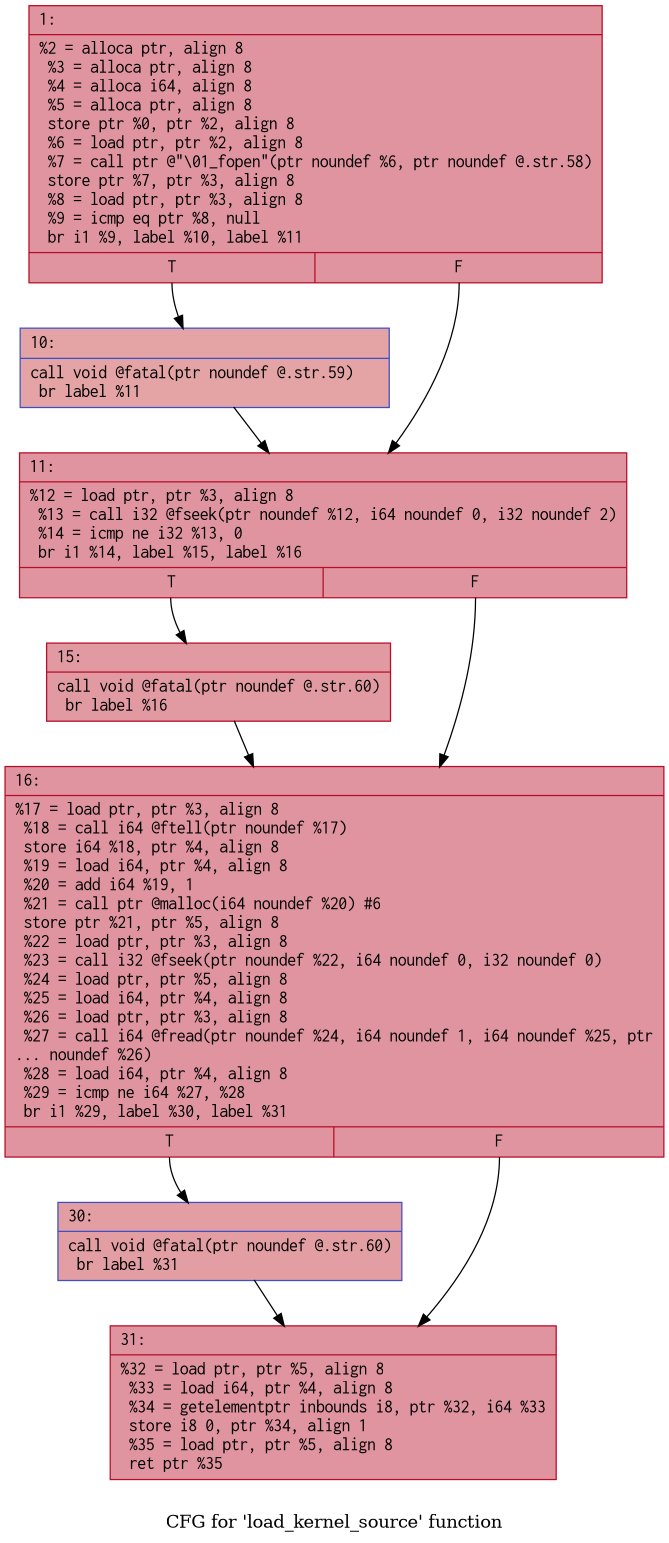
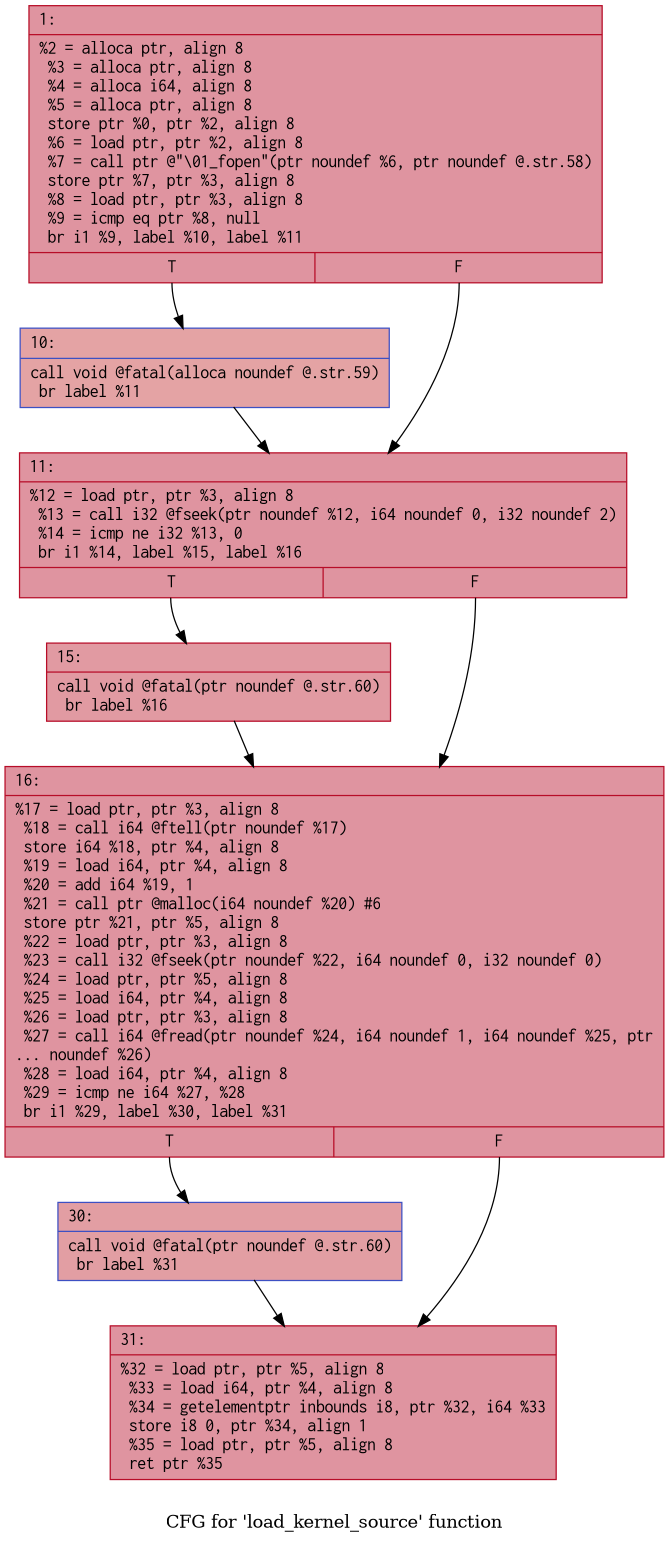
(192, 373) -> (205, 373)
